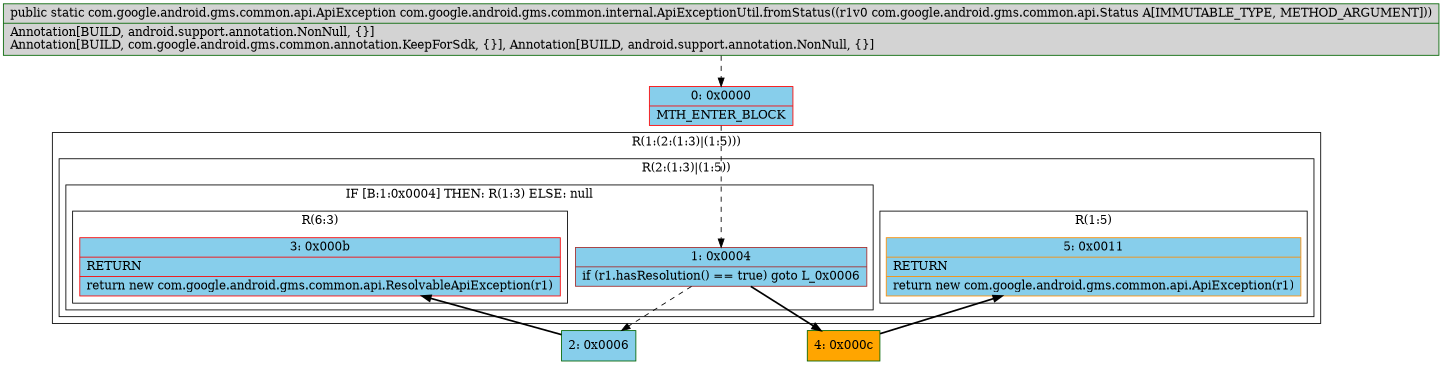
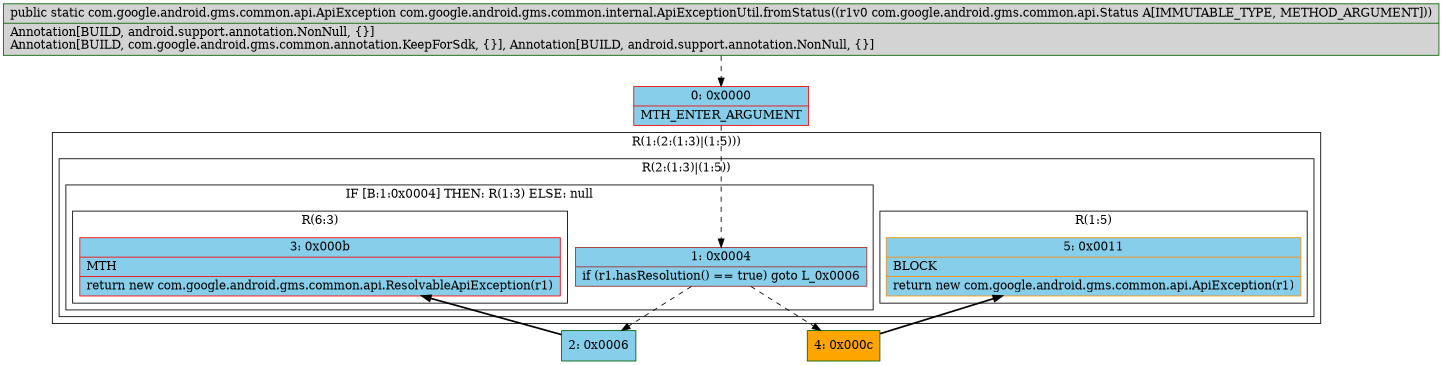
(721, 115) -> (721, 115)
(114, 266) -> (102, 266)
(920, 266) -> (915, 266)
(779, 304) -> (779, 304)
